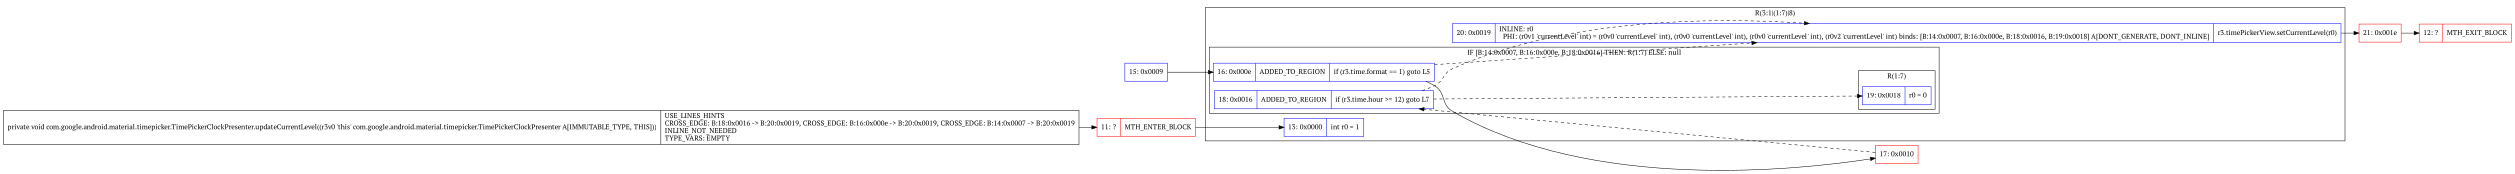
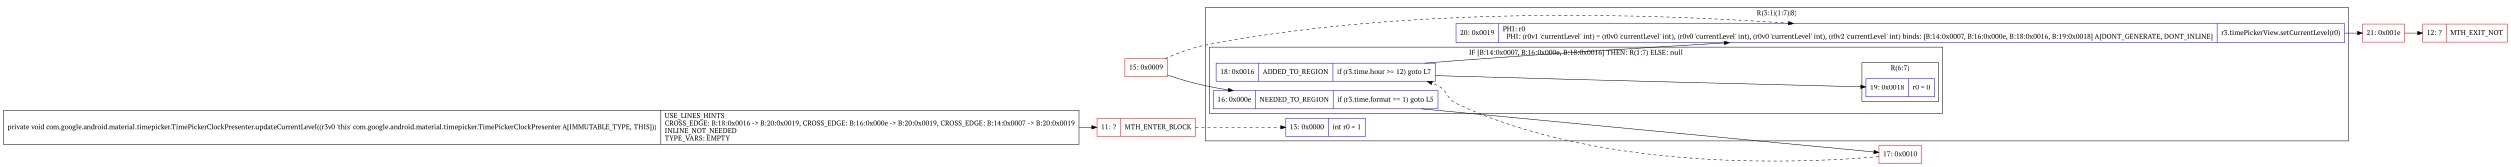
(1606, 28) -> (1574, 52)
(1517, 29) -> (1515, 29)
(2477, 33) -> (2477, 33)
(1593, 54) -> (1475, 17)
(1146, 72) -> (1146, 68)
(1293, 72) -> (1294, 100)
(1897, 76) -> (1900, 68)
(1645, 98) -> (1648, 81)
(1237, 127) -> (1238, 127)
